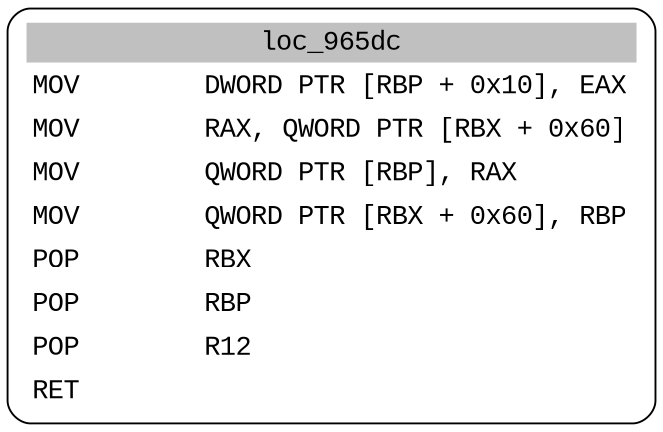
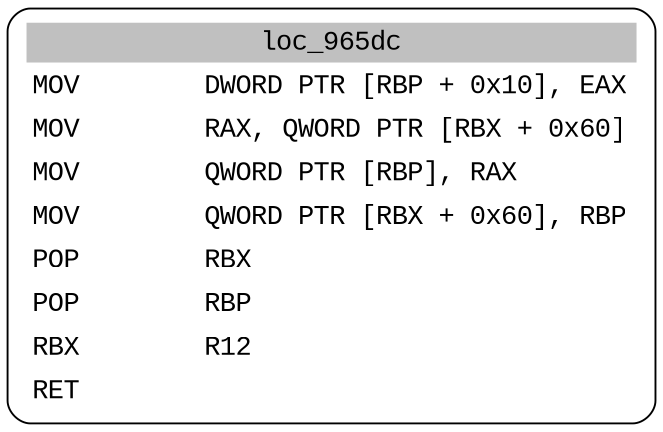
(142, 347) -> (142, 347)
